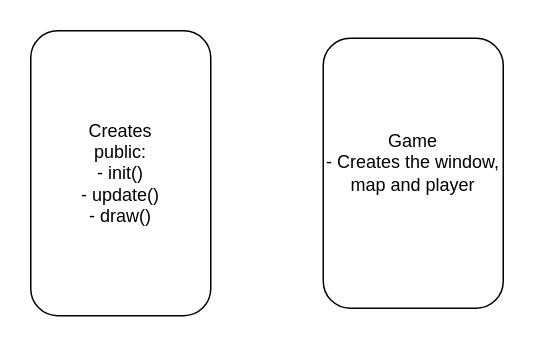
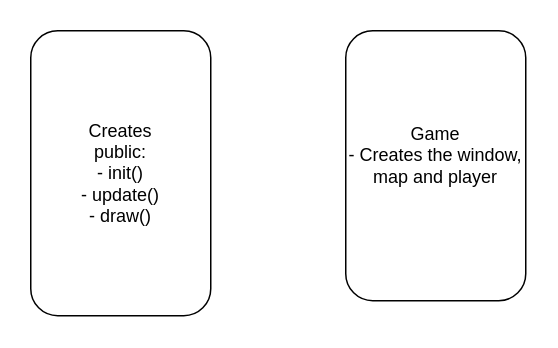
(413, 173) -> (436, 166)
